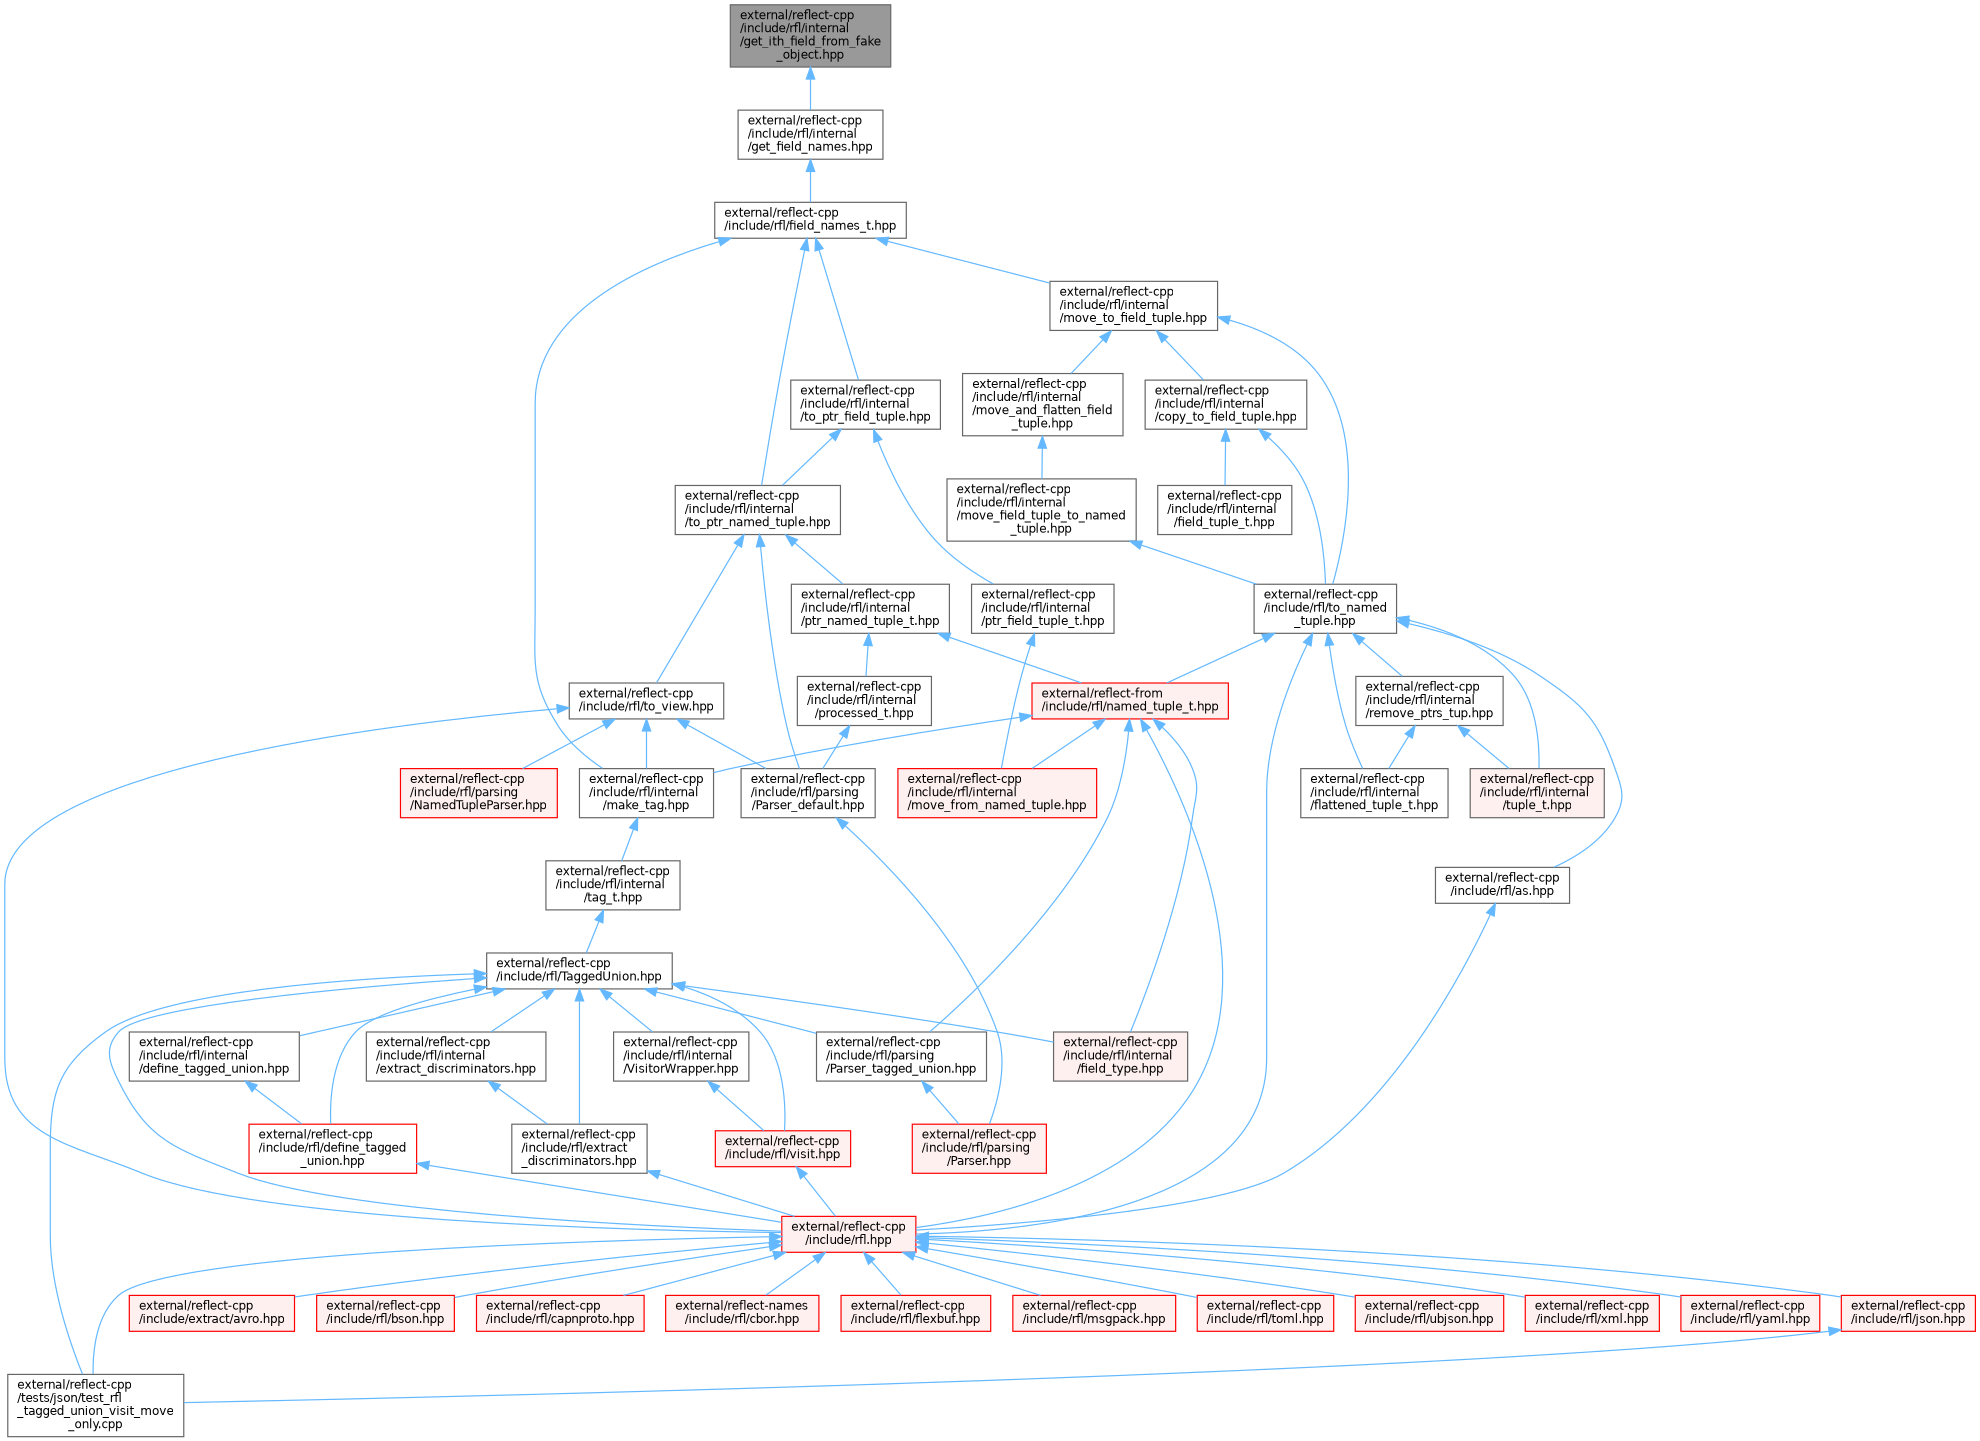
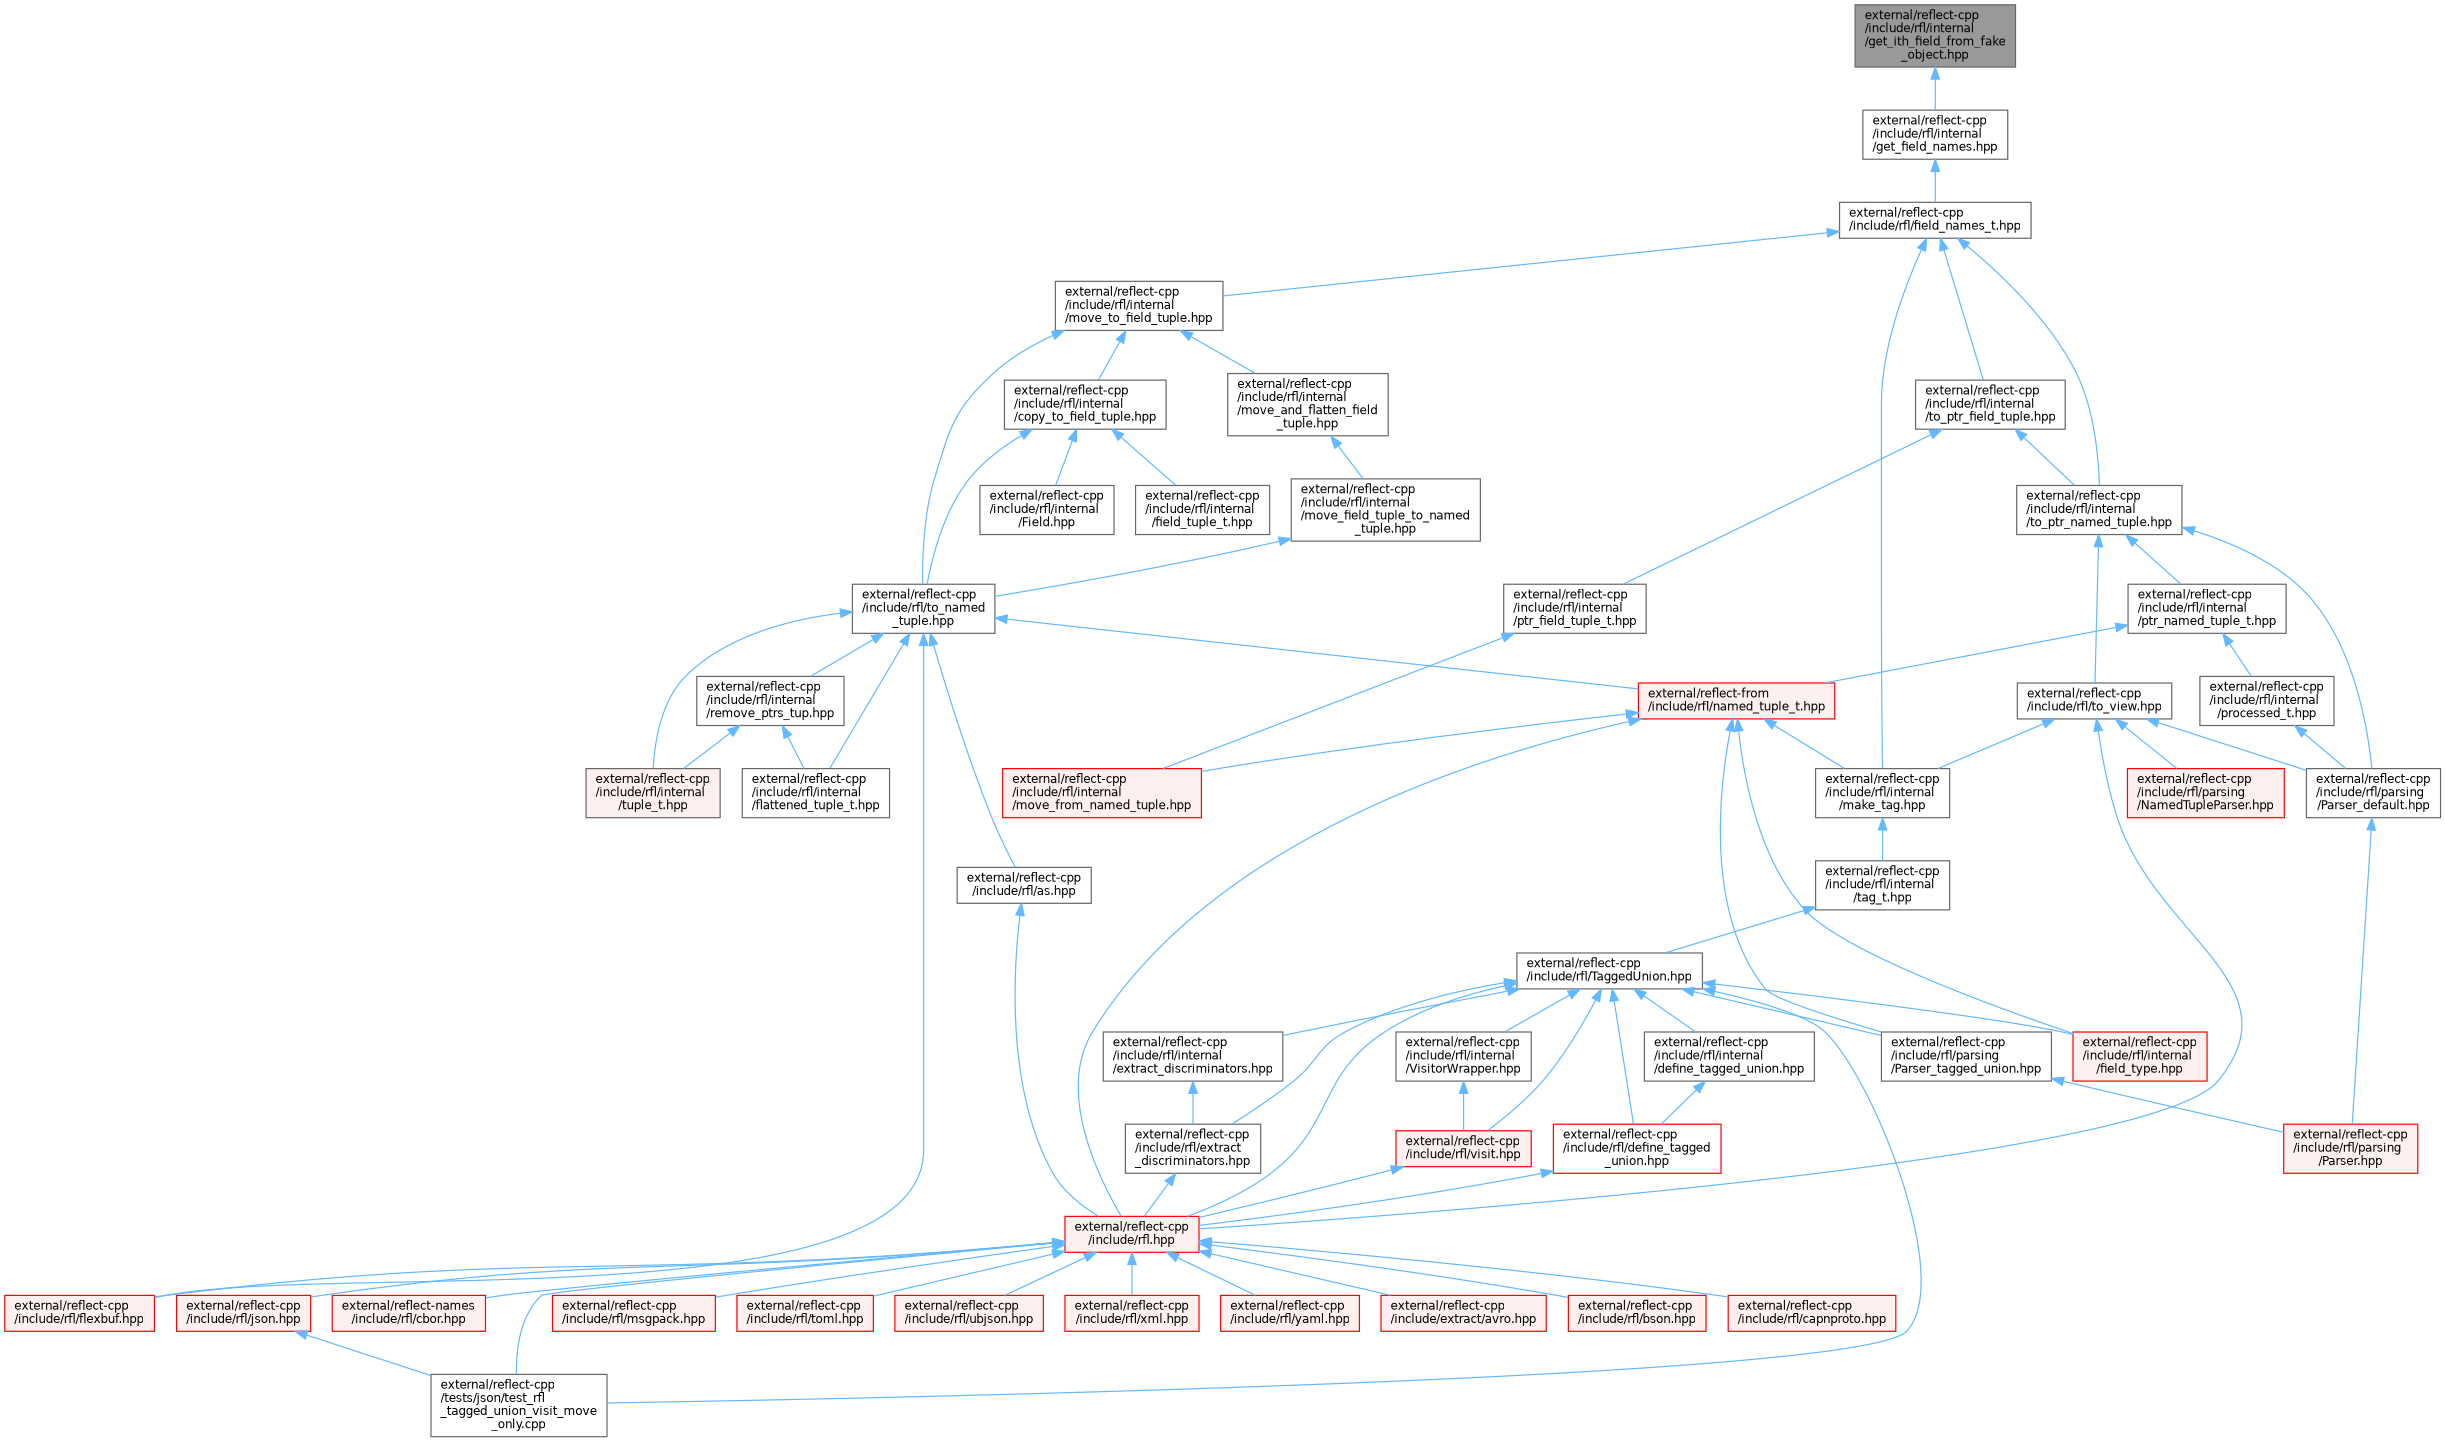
none -> (1047, 510)
(1121, 1057) -> (2140, 1057)
(1266, 1063) -> (812, 1244)
